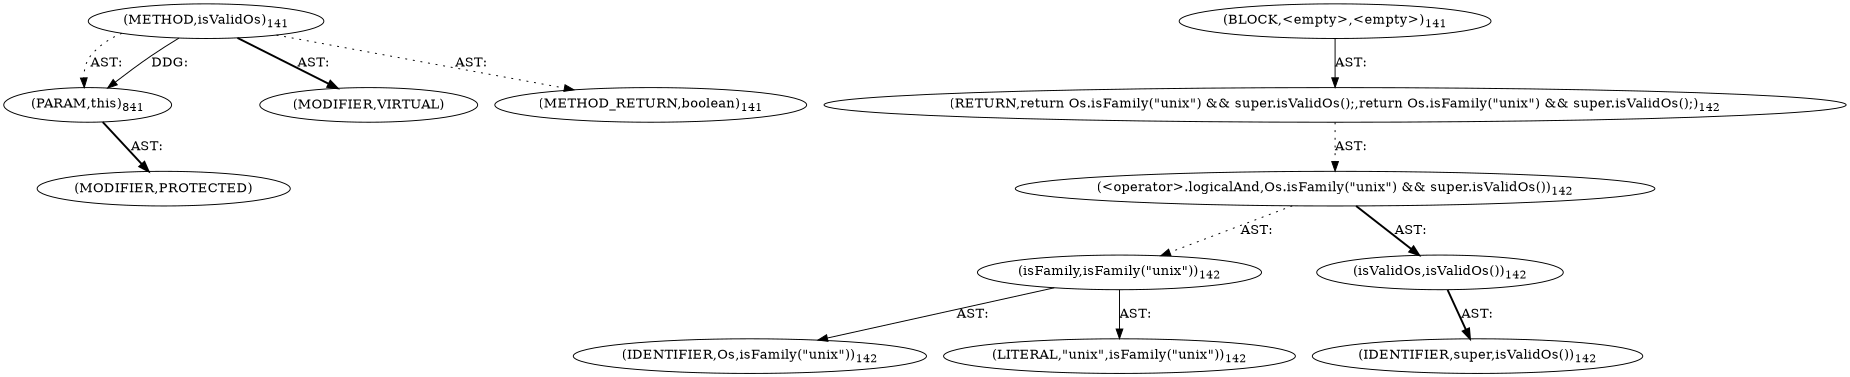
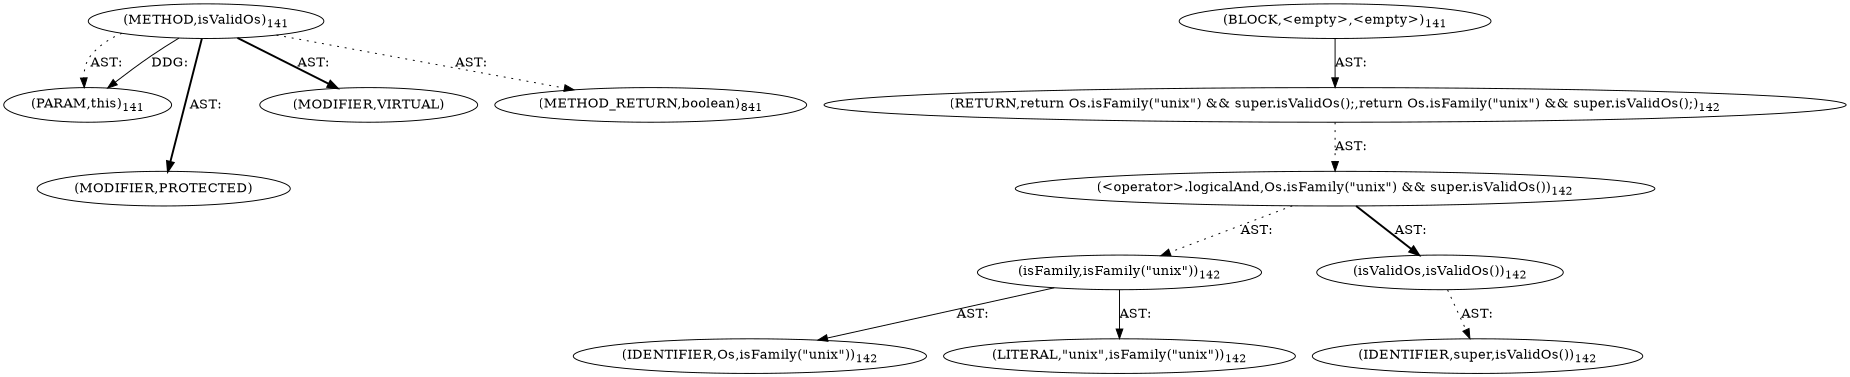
(133, 103) -> (133, 103)
(752, 103) -> (752, 103)
(122, 143) -> (186, 100)
(1457, 310) -> (1457, 310)
